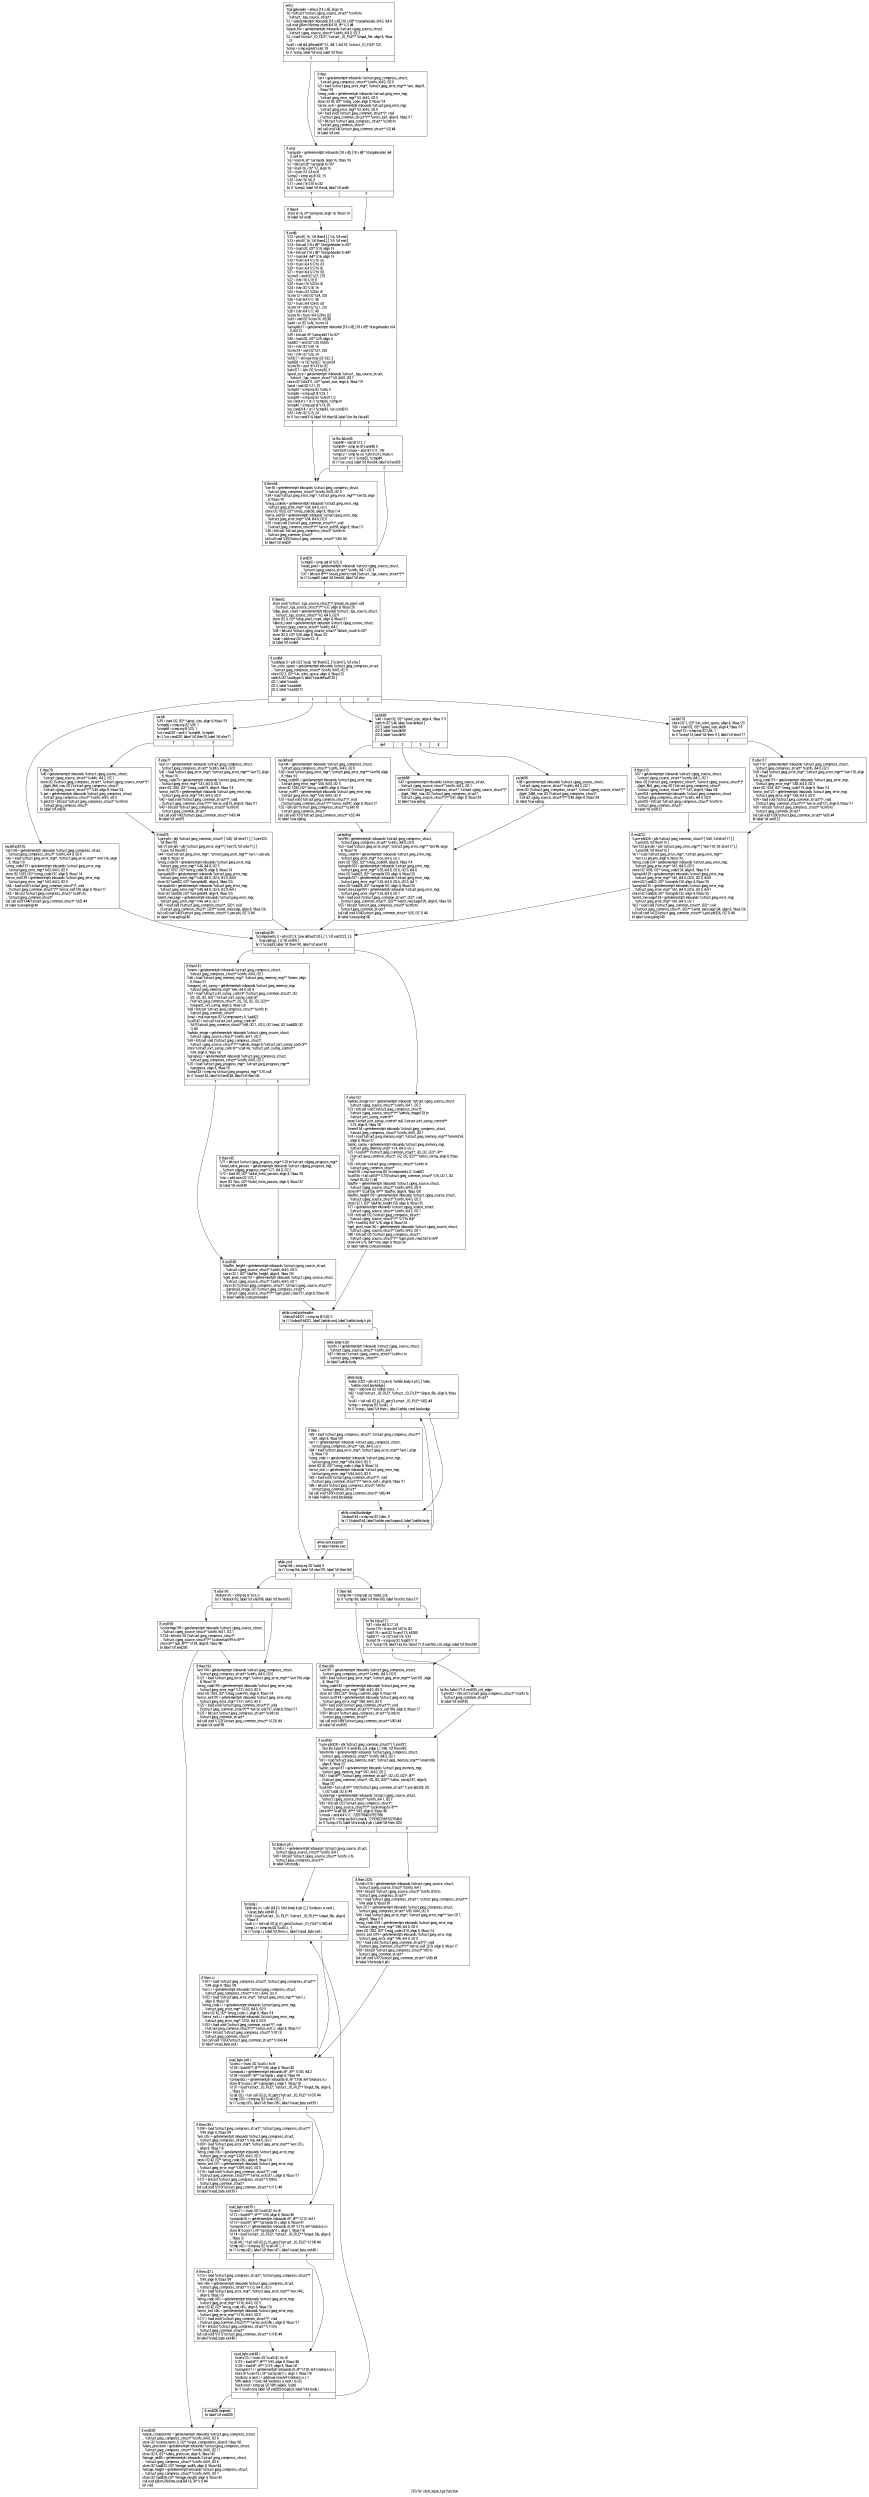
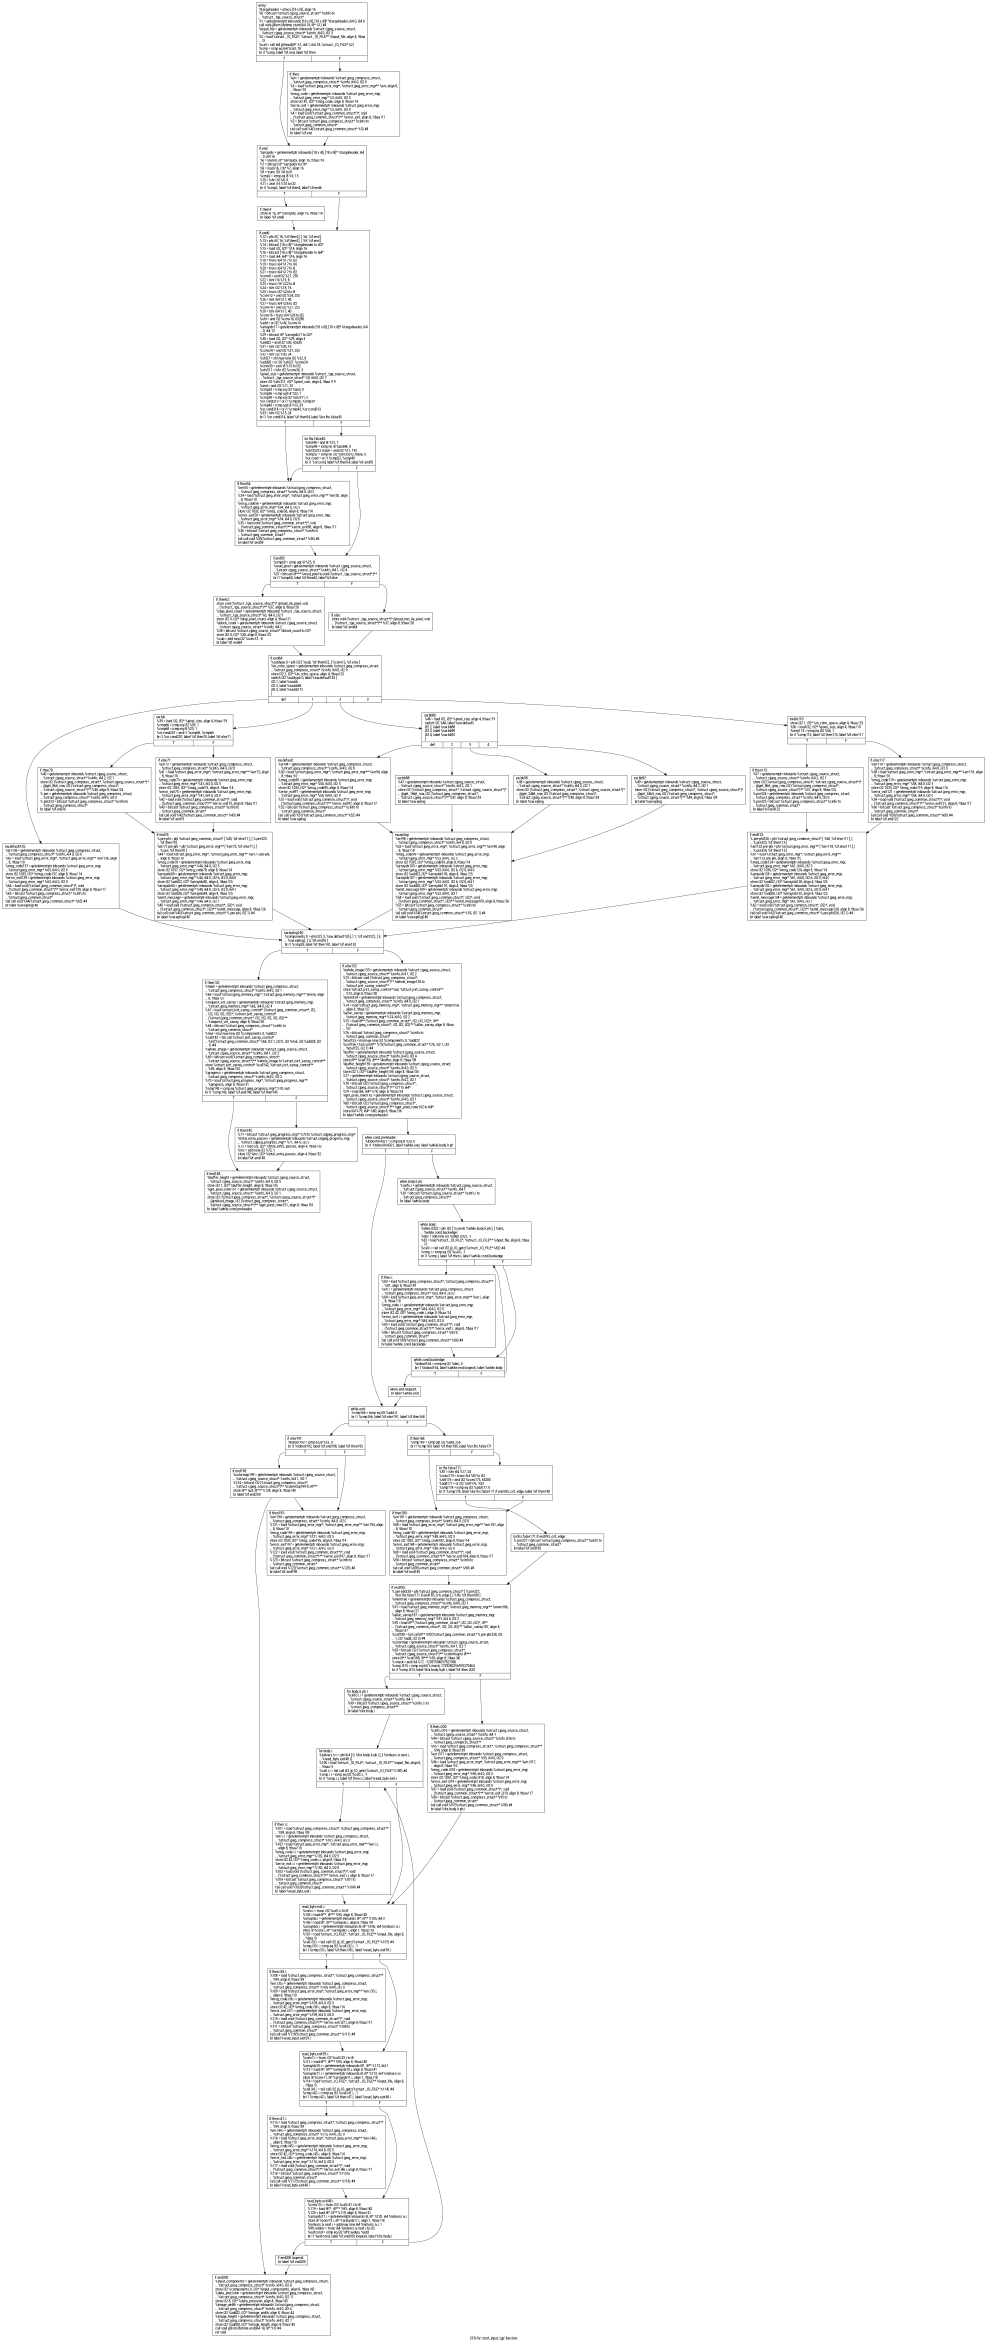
none -> (381, 621)
(287, 690) -> (287, 690)
none -> (689, 790)
(308, 1304) -> none
(216, 2191) -> (290, 2038)
